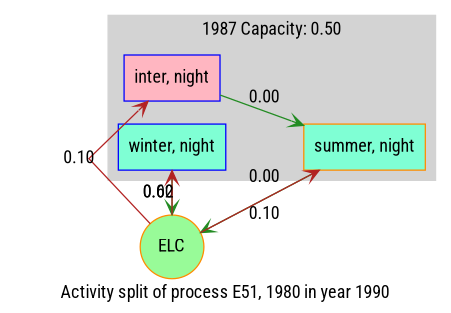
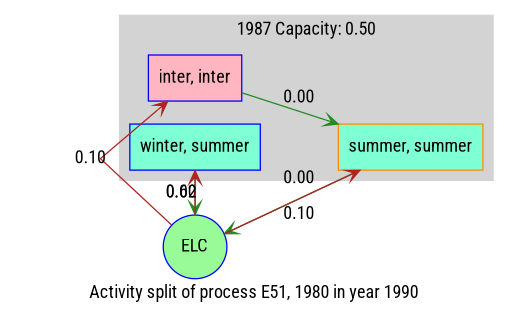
(172, 78) -> (195, 78)
(172, 147) -> (195, 147)
(365, 147) -> (411, 147)
(172, 247) -> (195, 247)
